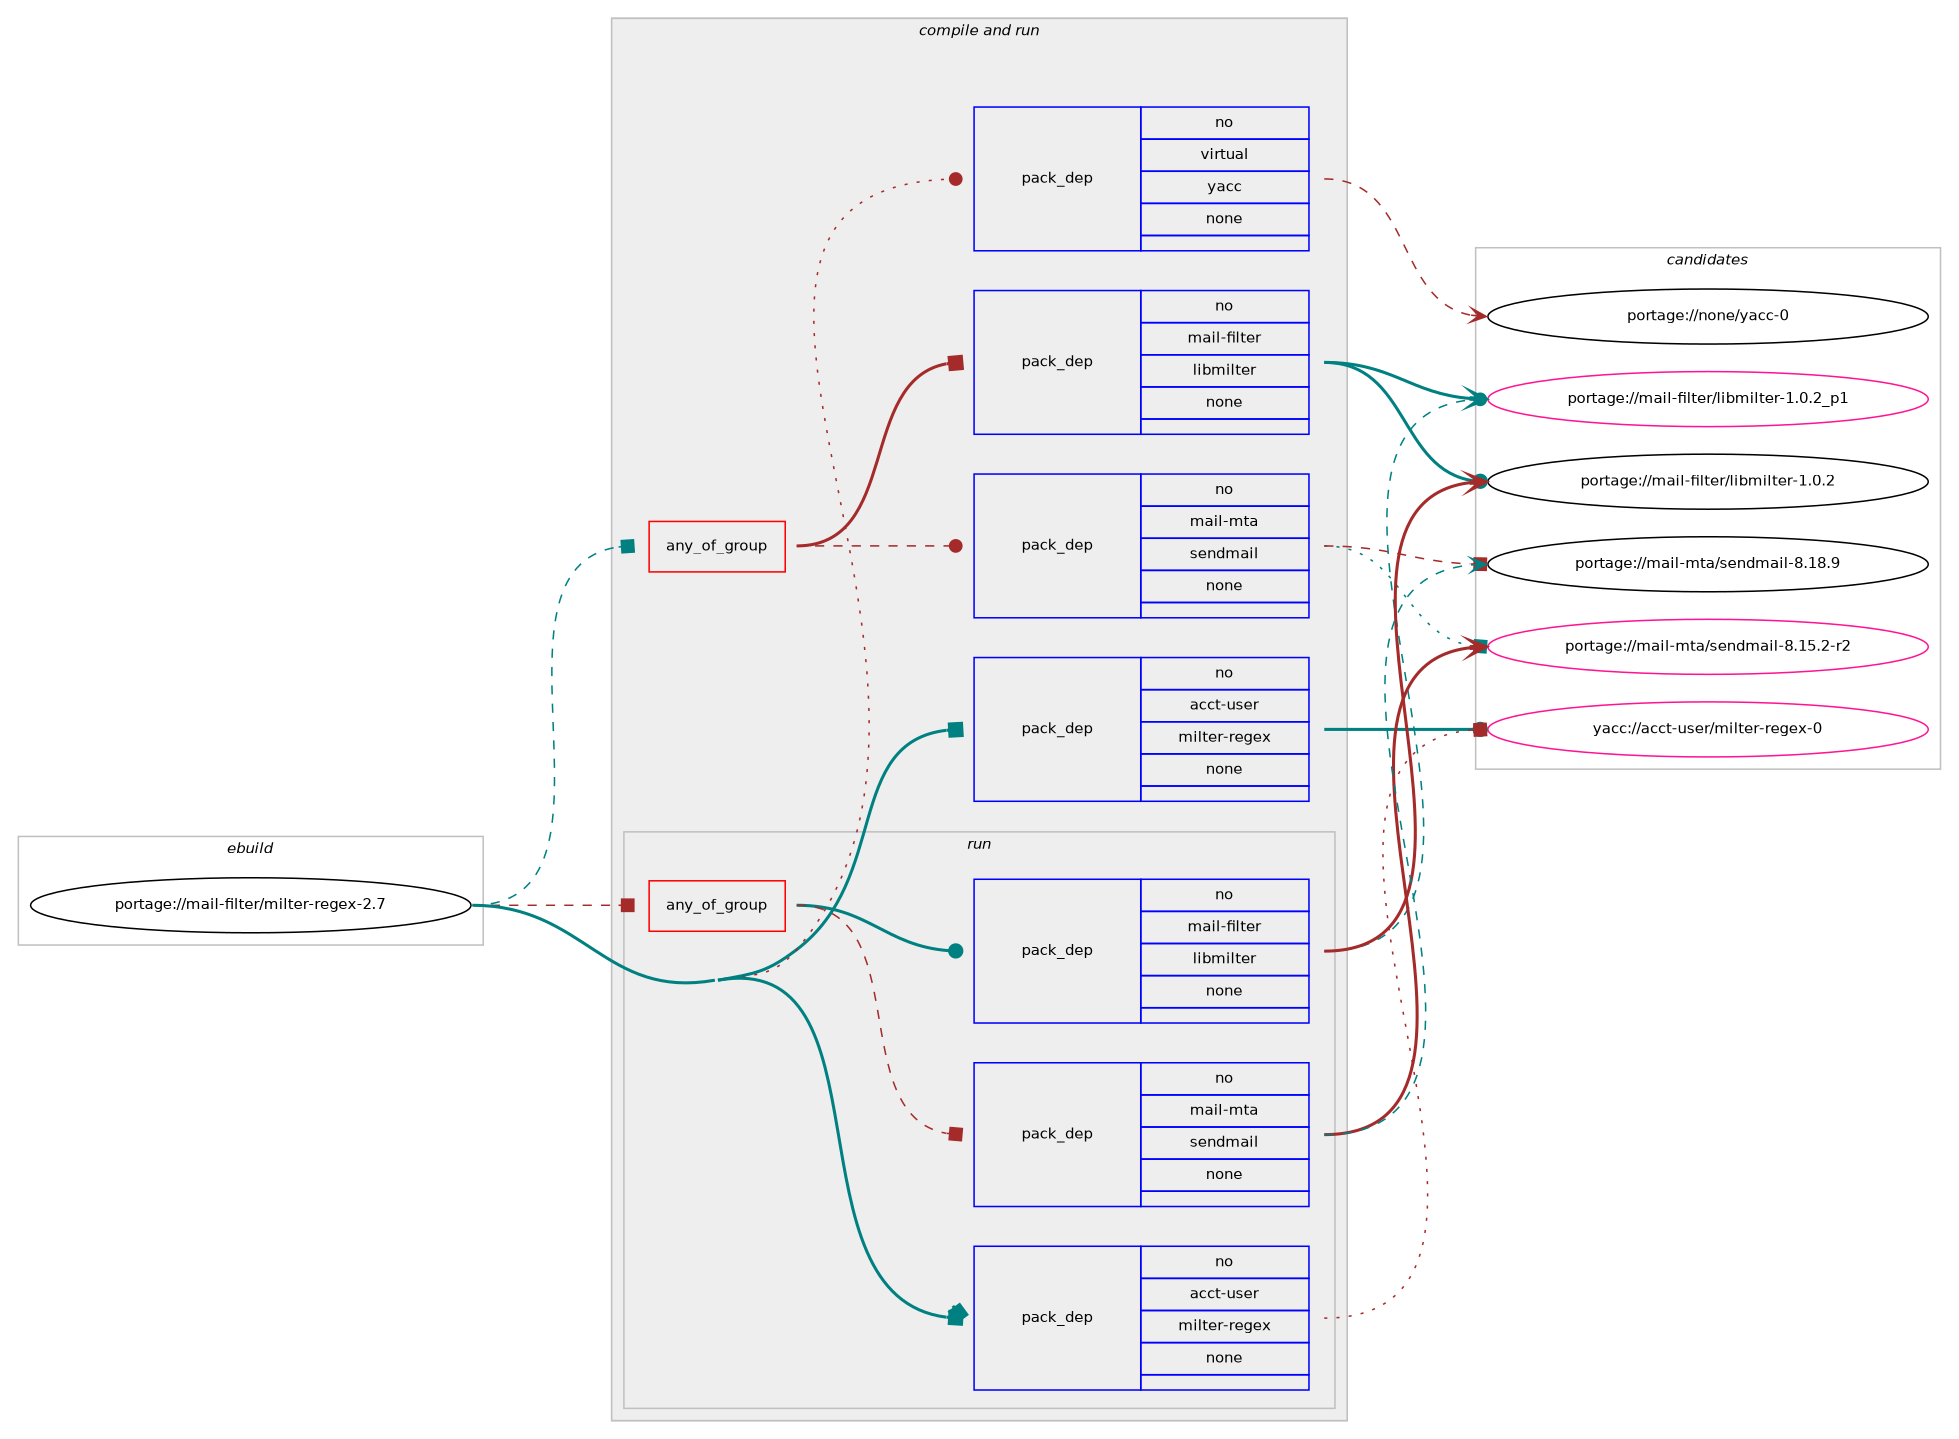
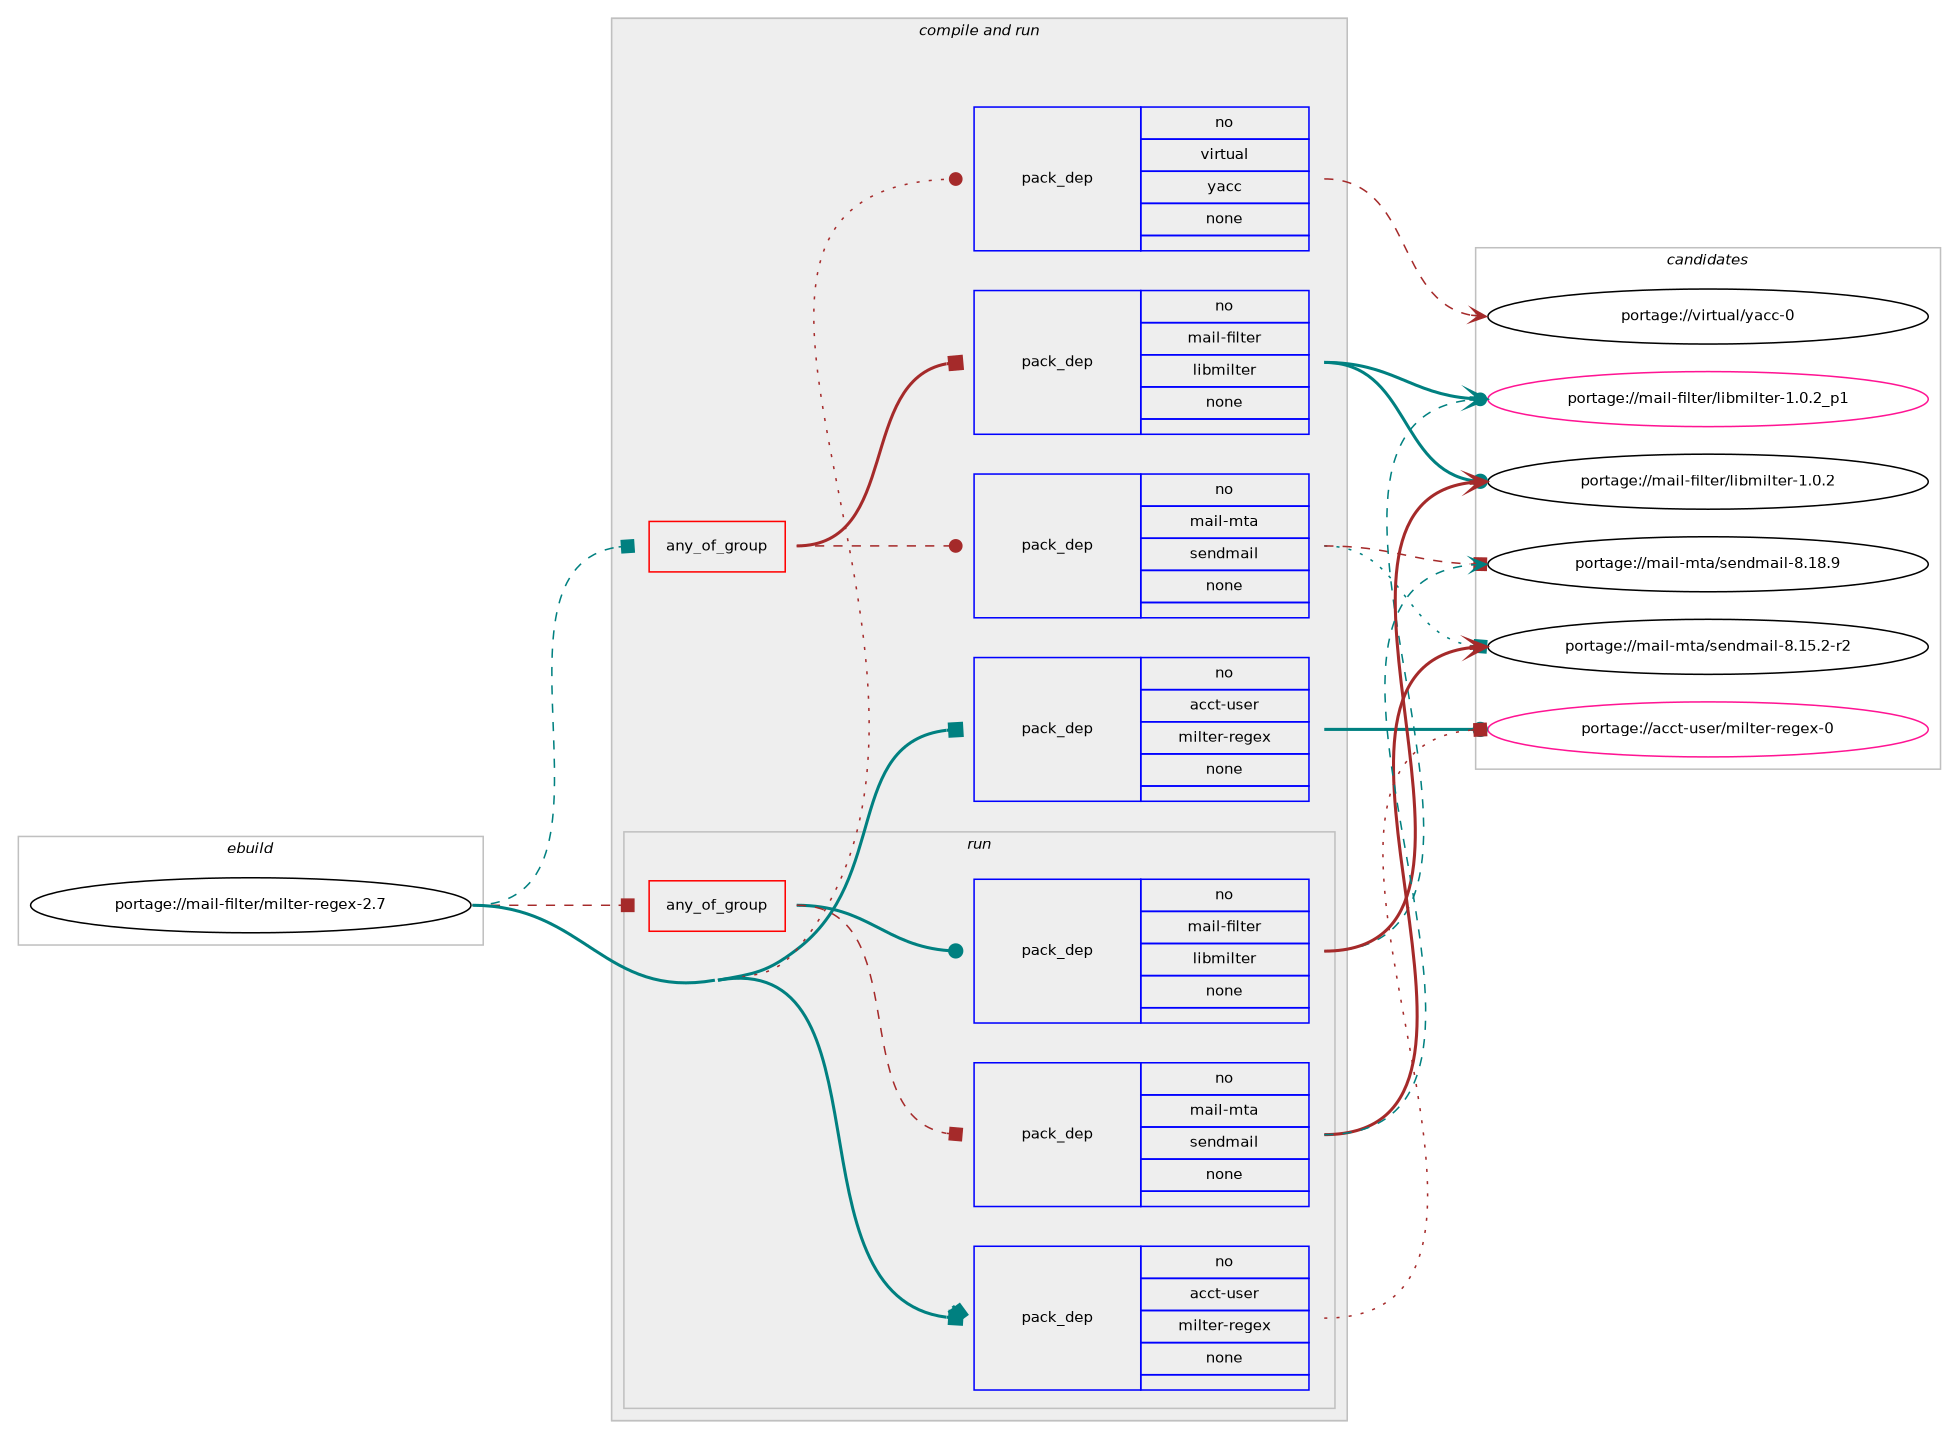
(1708, 317) -> (1708, 317)
(1708, 647) -> (1708, 647)
(1708, 729) -> (1708, 729)
